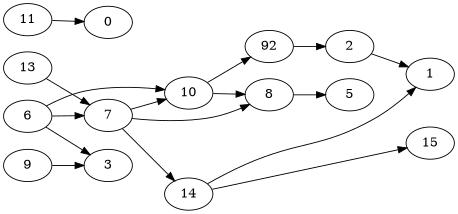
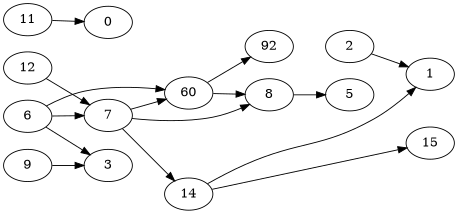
(305, 47) -> none
(28, 68) -> (28, 68)
(189, 93) -> (189, 93)
